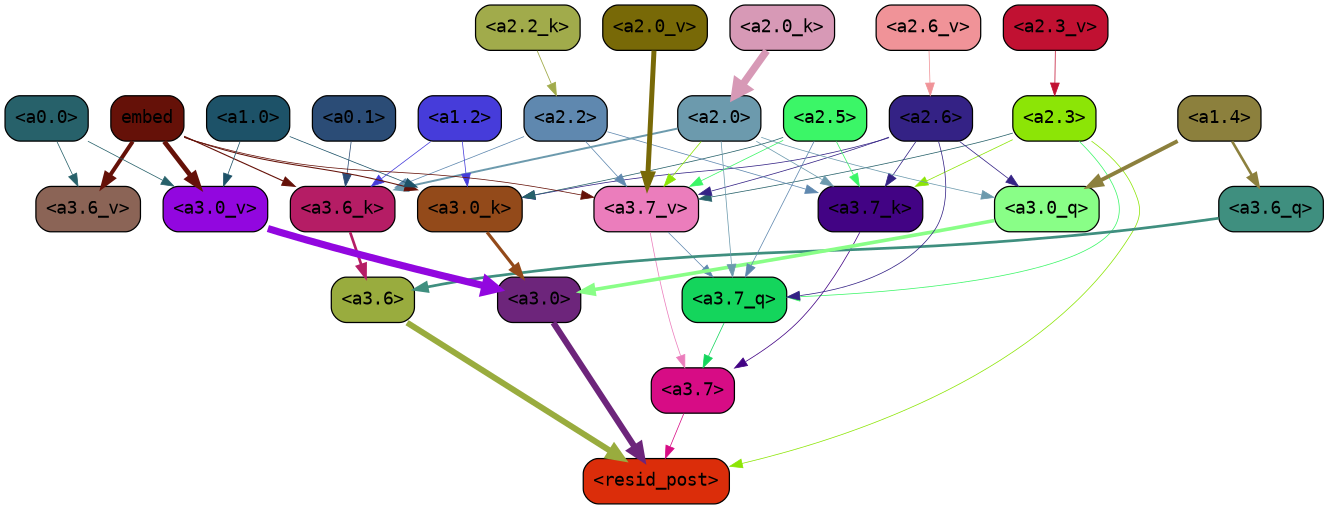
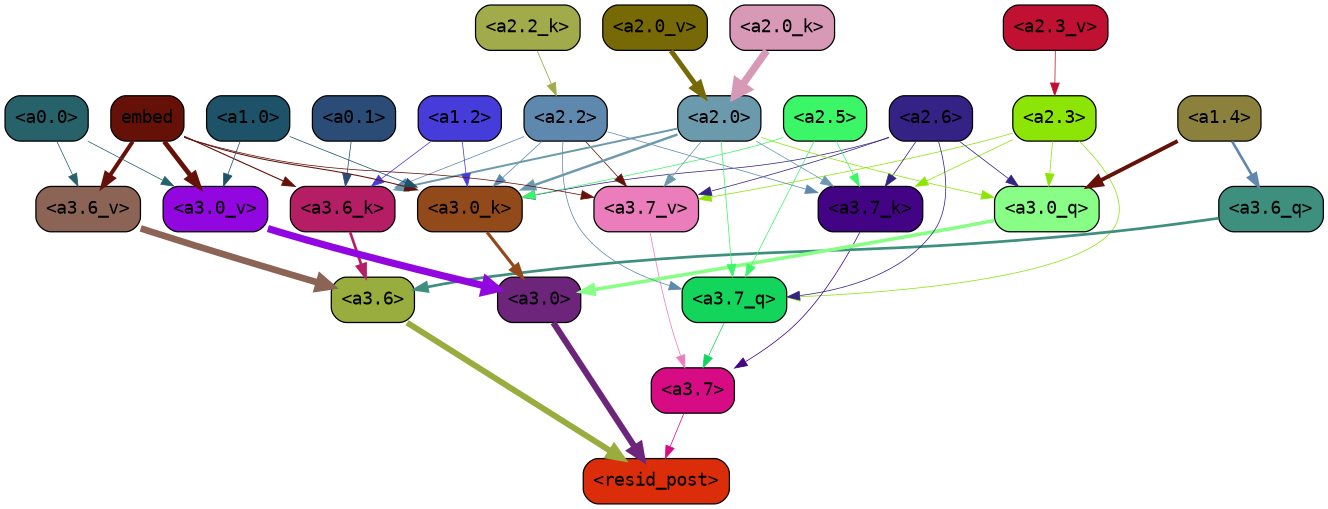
(928, 28) -> none
(651, 112) -> (683, 68)
none -> (531, 151)
none -> (613, 157)
(1242, 158) -> (1242, 158)
(602, 159) -> (597, 154)
(687, 159) -> (687, 159)
(746, 159) -> none
(1139, 161) -> (1139, 161)
(885, 164) -> (885, 164)
(660, 169) -> (660, 169)
(904, 177) -> (904, 177)
(726, 203) -> (726, 203)
(783, 203) -> (783, 203)
(685, 249) -> (585, 236)
none -> (230, 256)
(1012, 273) -> (1012, 273)
(1007, 356) -> (1051, 158)
